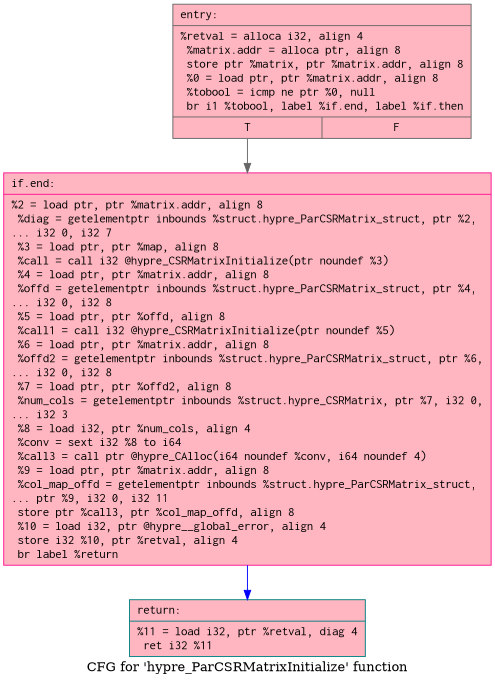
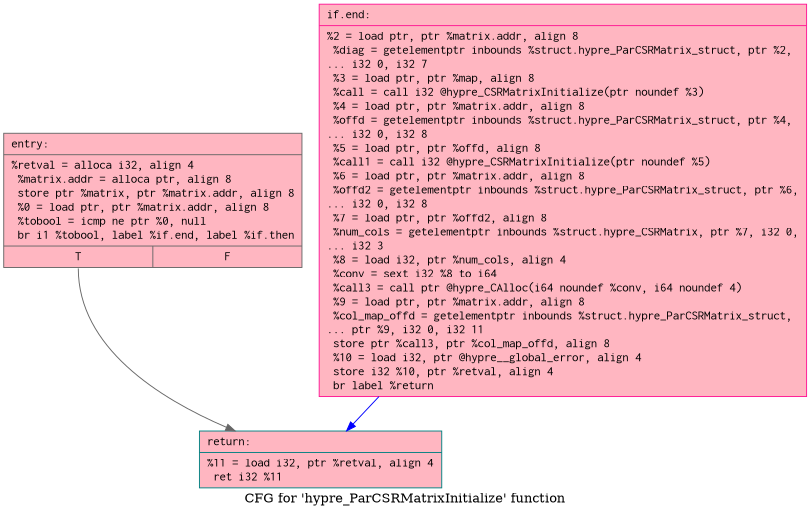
(247, 151) -> (129, 368)
(247, 631) -> (321, 463)
